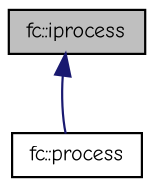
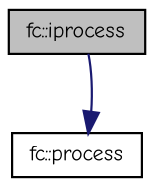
(62, 105) -> (92, 83)
